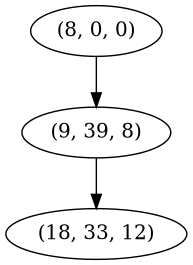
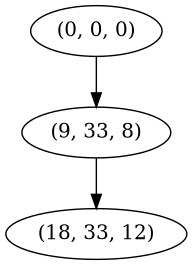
(96, 31) -> (96, 31)
(96, 133) -> (96, 133)
